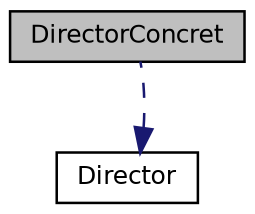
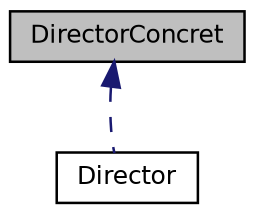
(144, 95) -> (111, 120)
